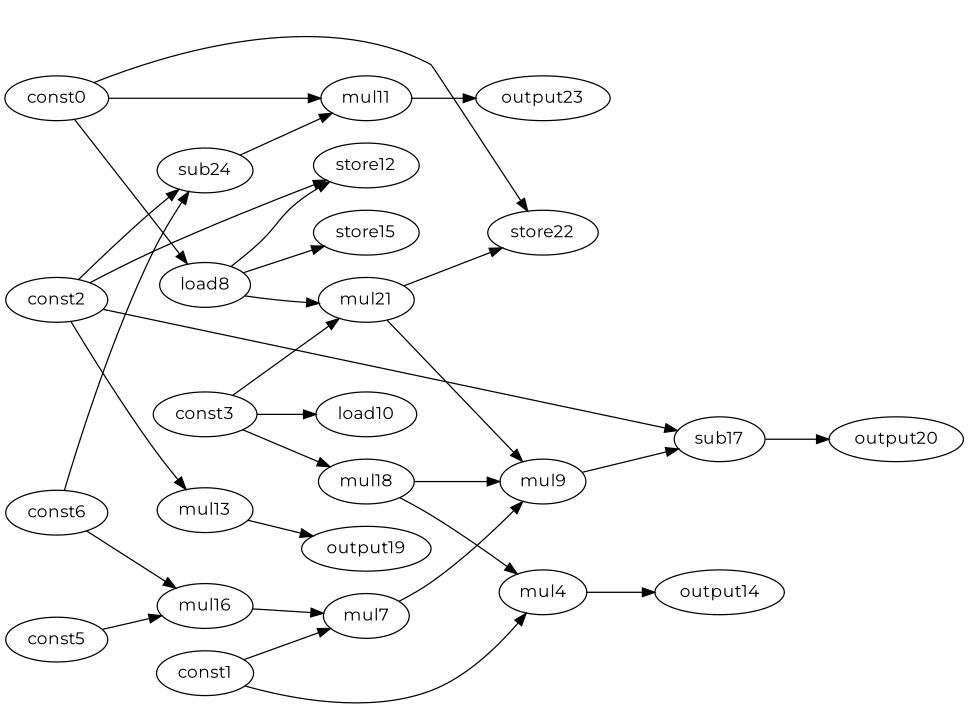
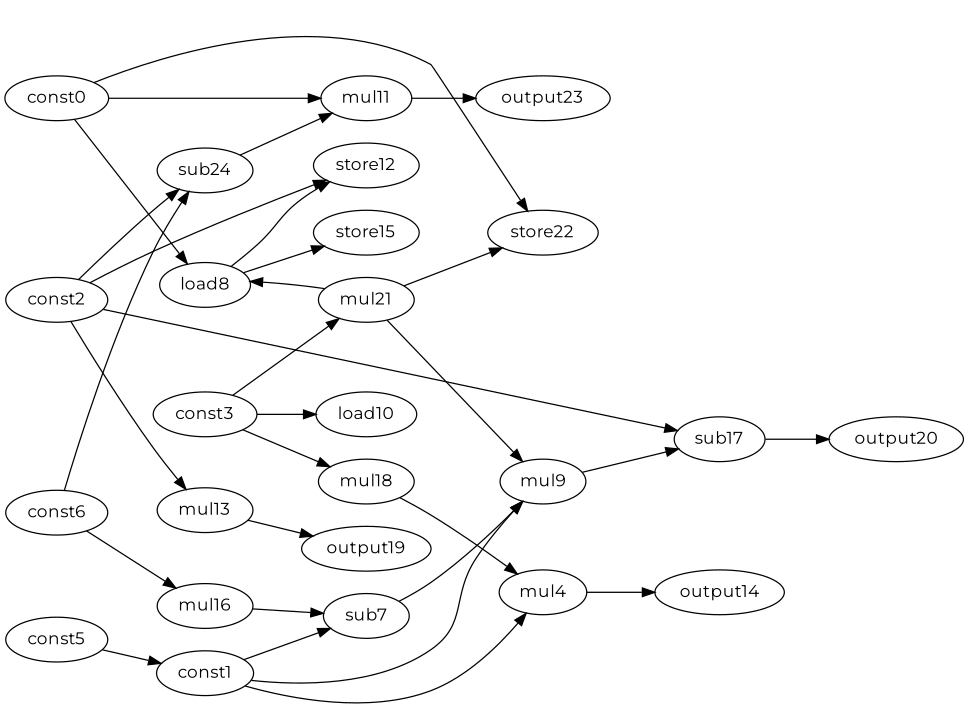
(276, 300) -> (294, 285)
(451, 482) -> (422, 655)
(366, 616) -> (366, 616)
(126, 624) -> (126, 655)
